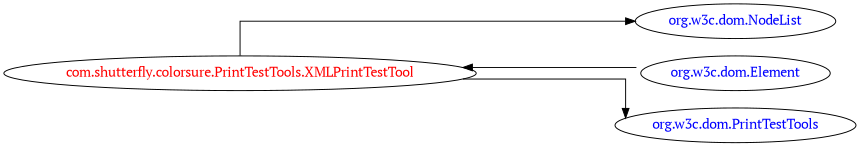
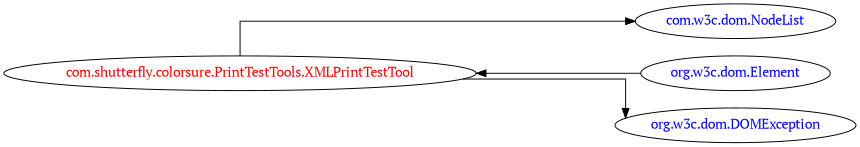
(736, 21) -> (736, 21)
(554, 67) -> (563, 73)
(736, 125) -> (736, 125)
